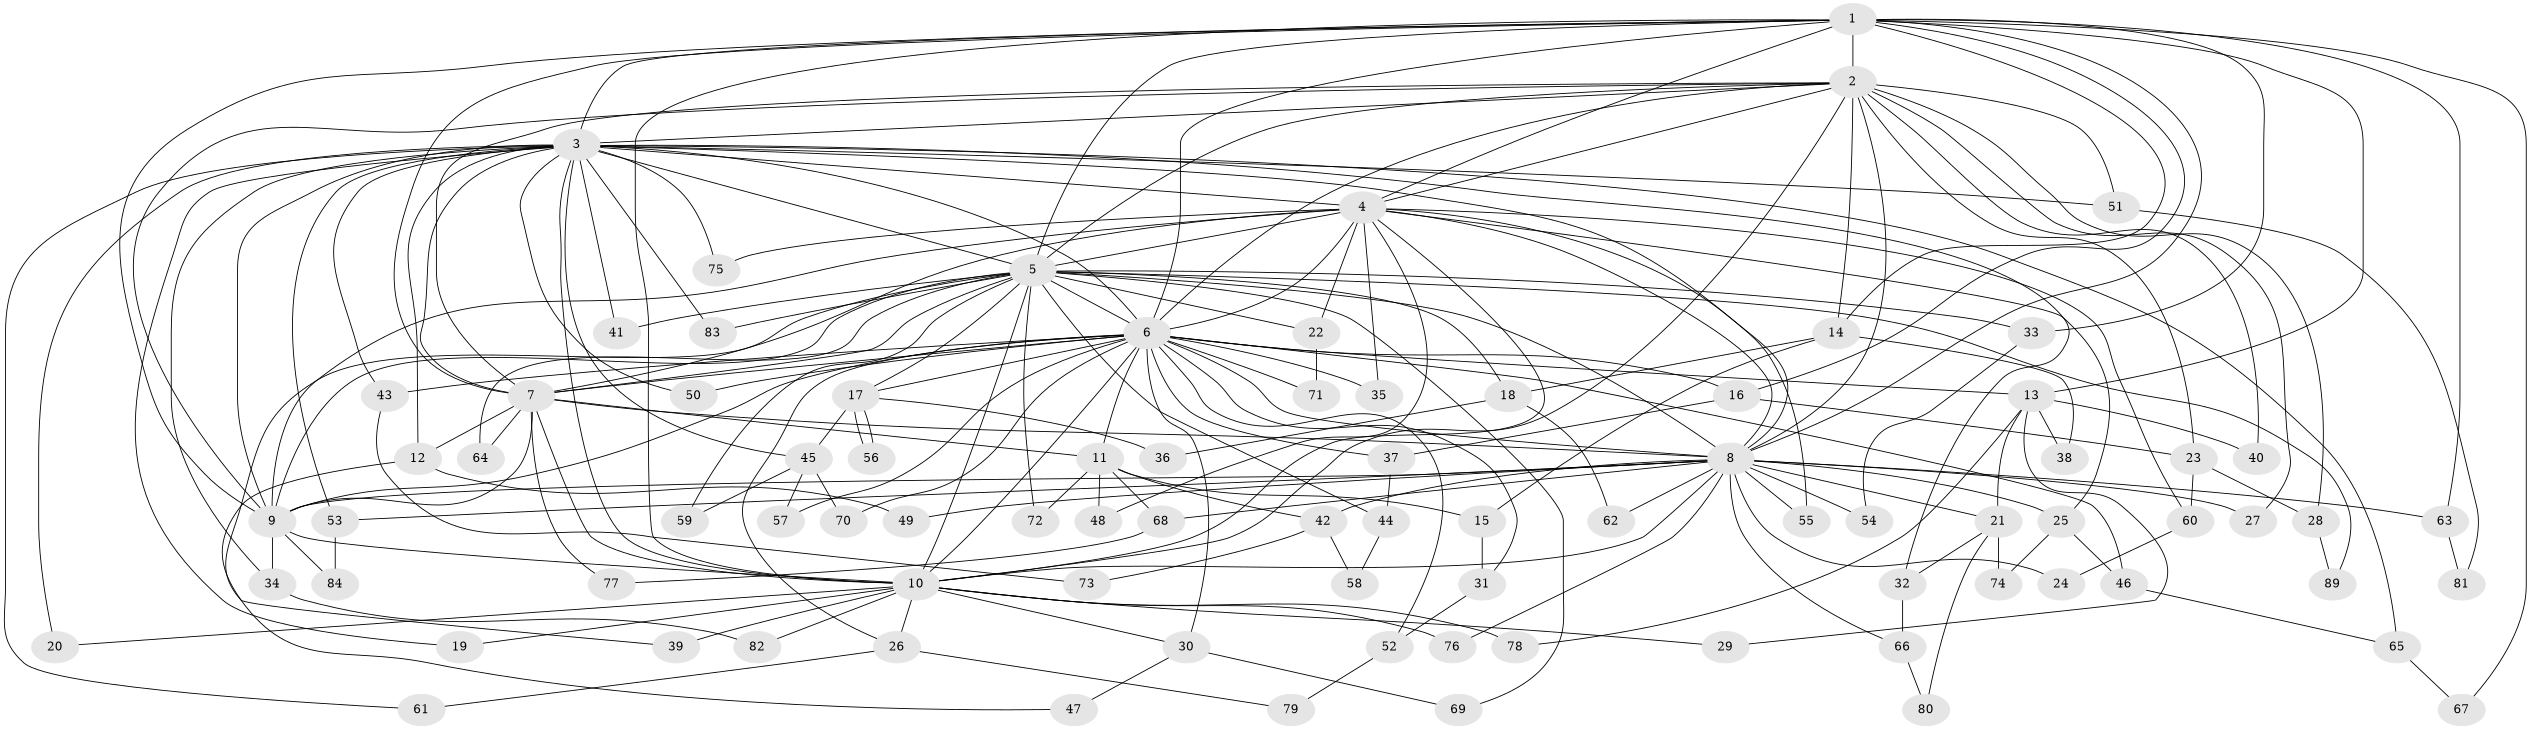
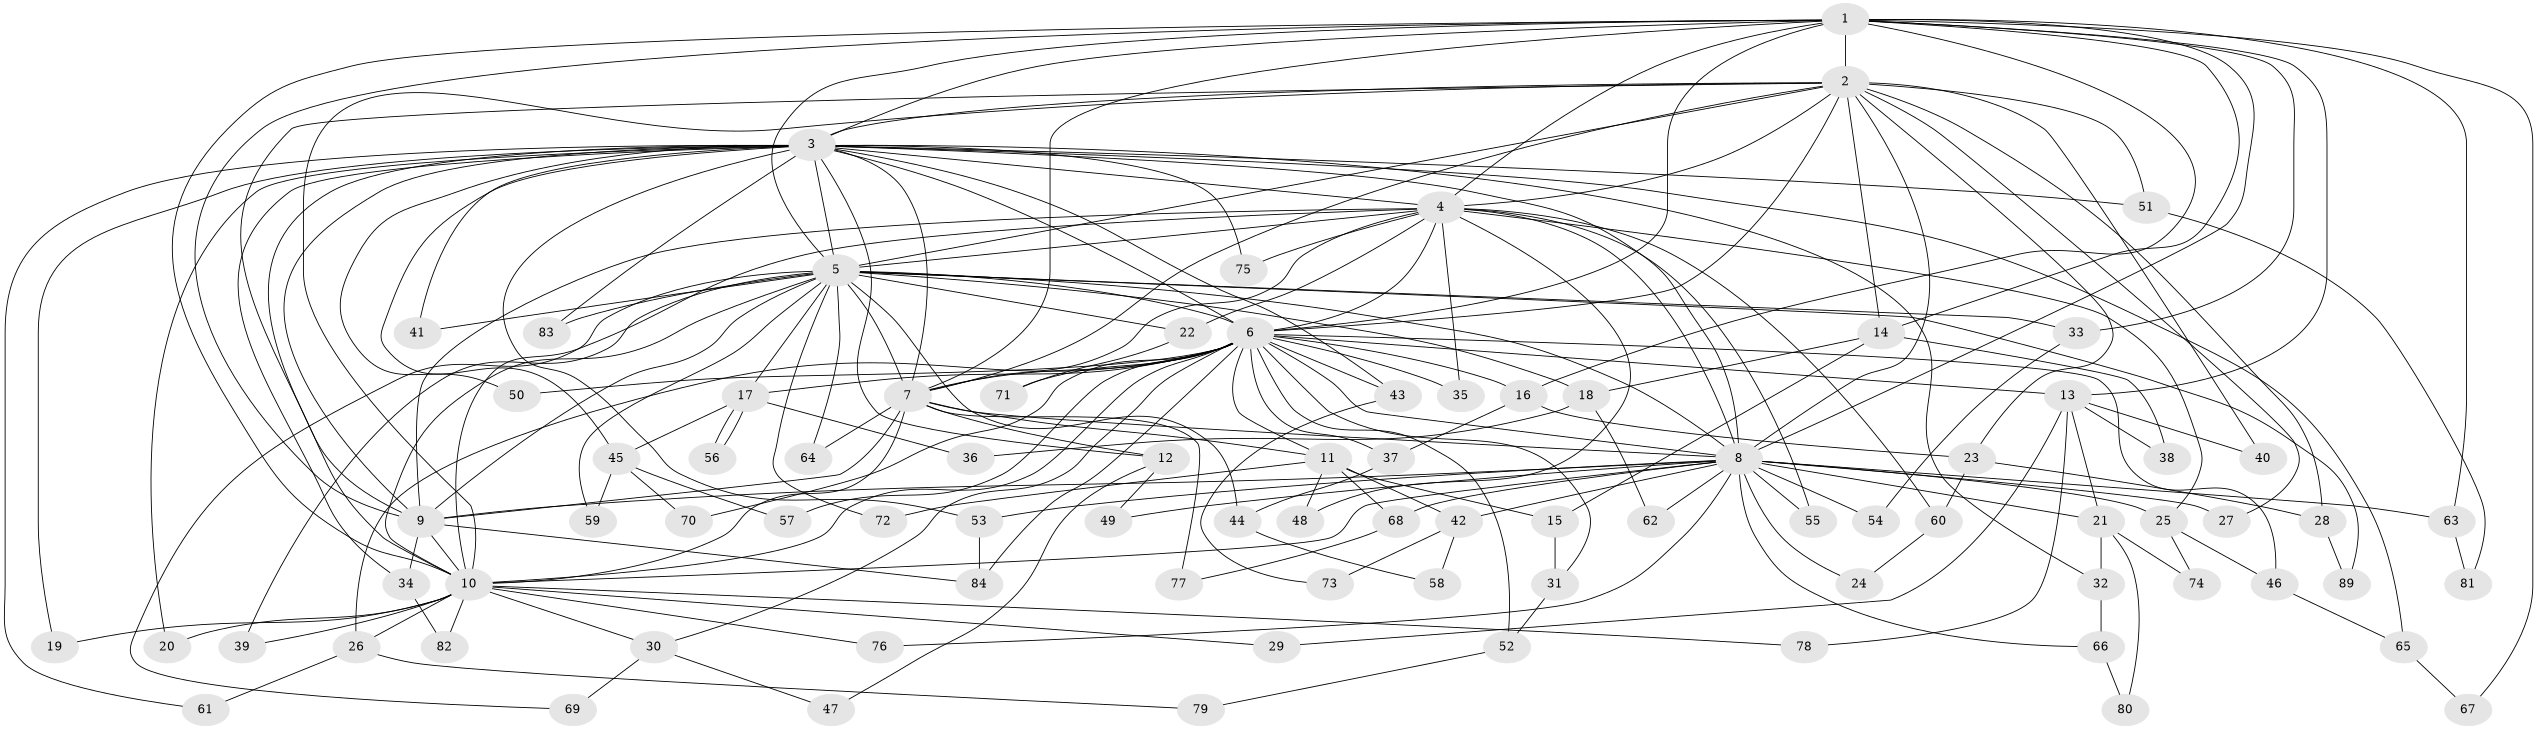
(746, 402) -> (1114, 460)
